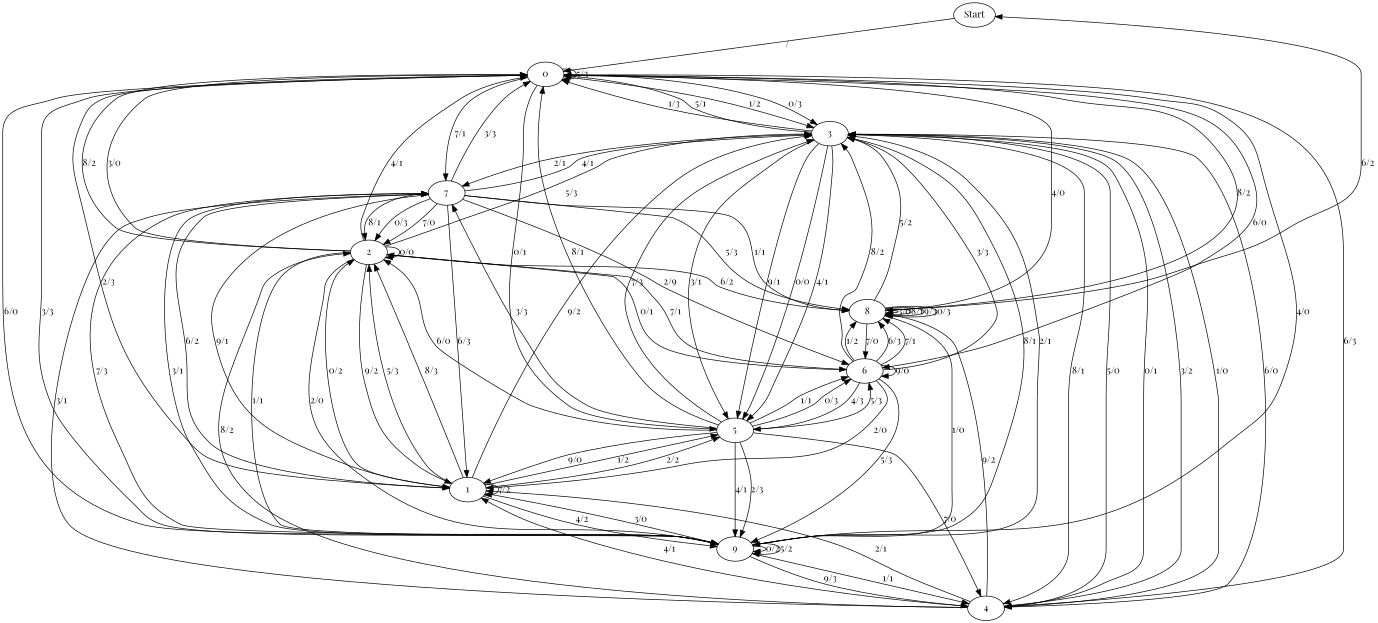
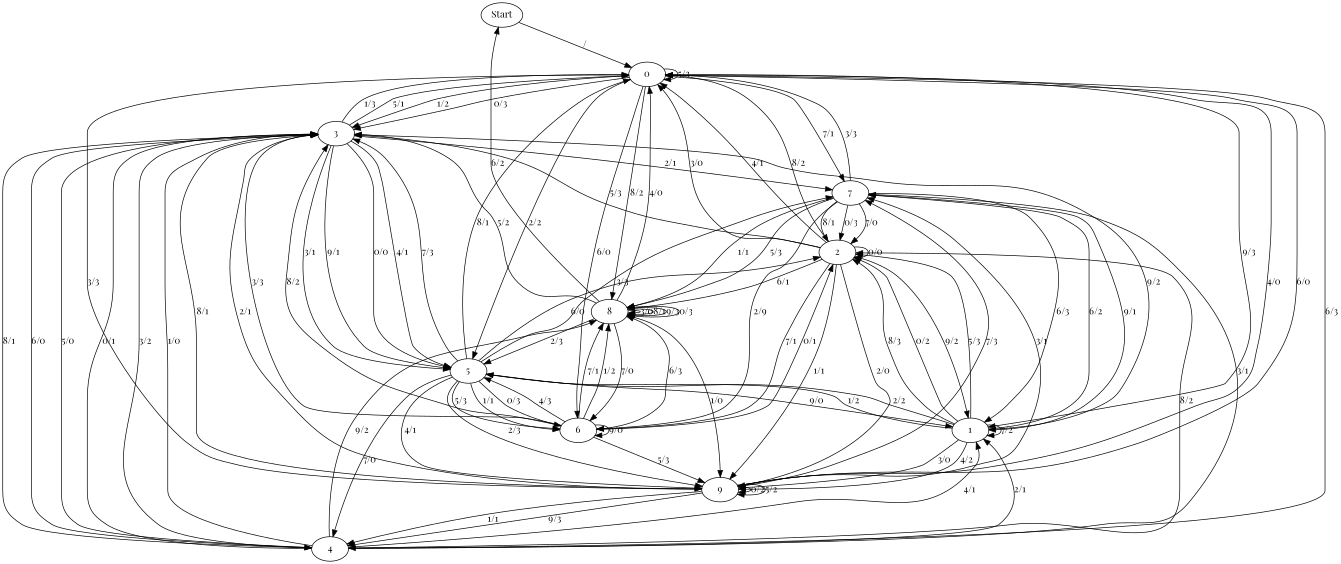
(589, 156) -> none
(520, 252) -> (535, 223)
(109, 282) -> (1249, 252)
(727, 282) -> (783, 282)
none -> (542, 340)
(712, 461) -> none
